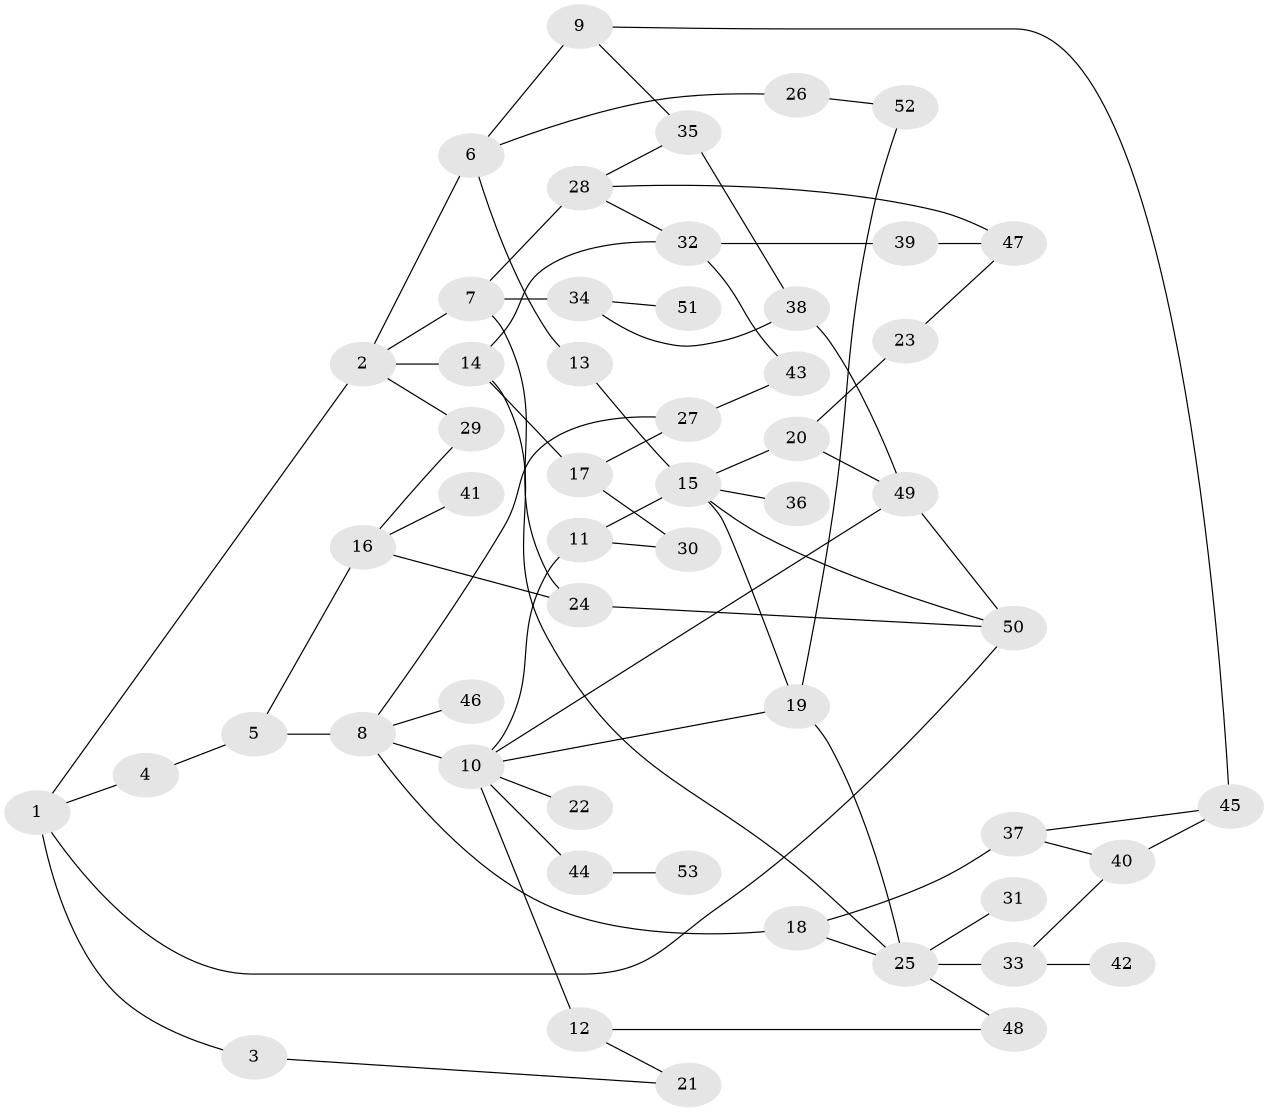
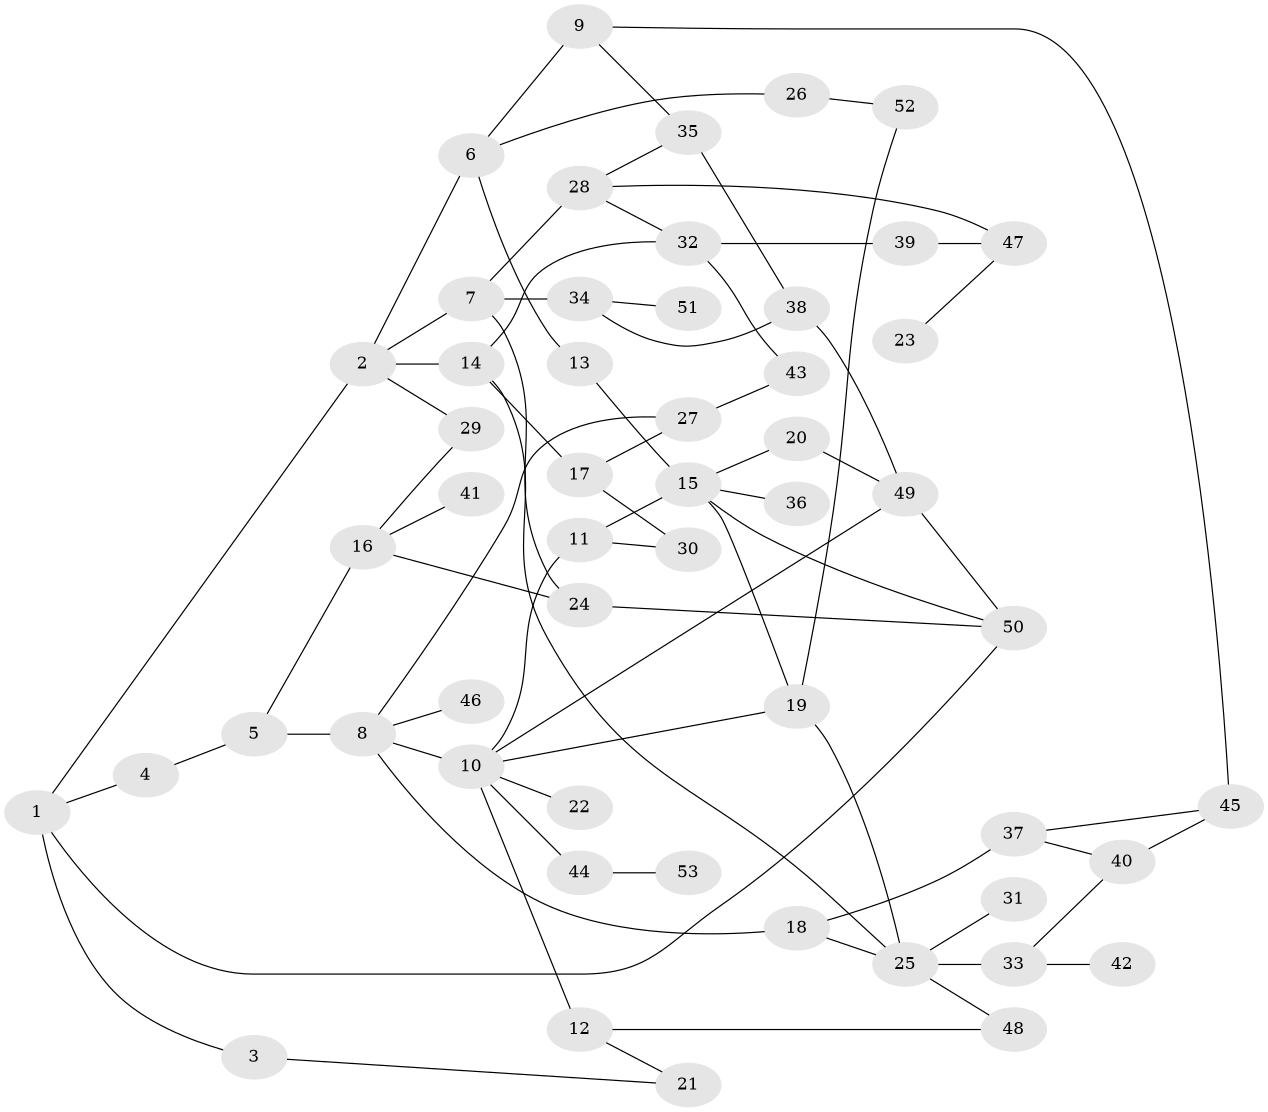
(863, 379) -> none
